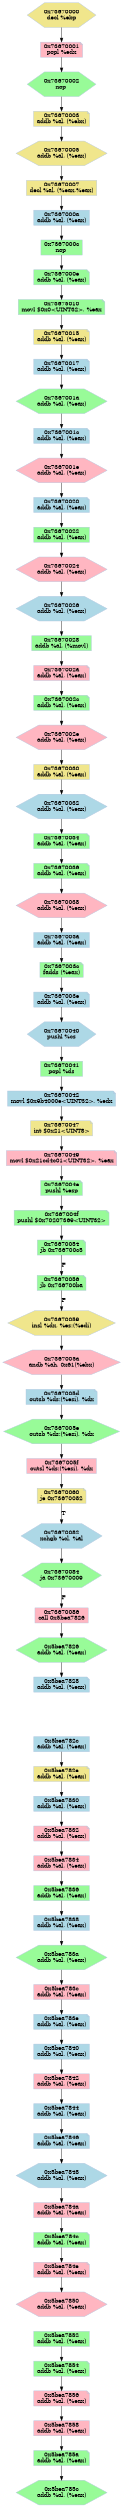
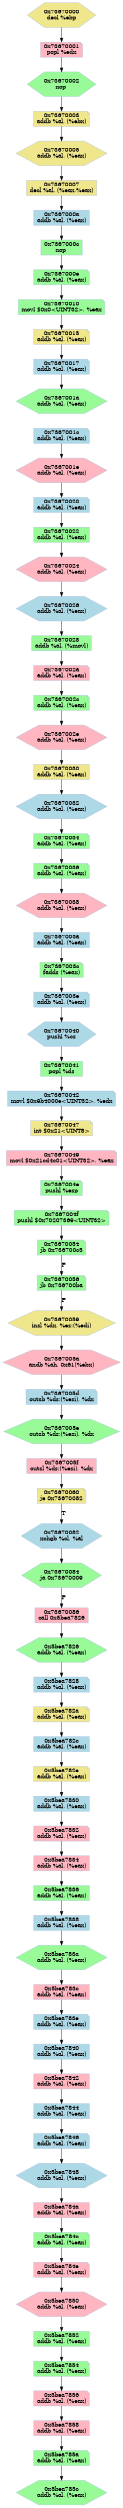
(62, 307) -> (62, 307)
(62, 419) -> none
none -> (62, 1714)
none -> (62, 2322)
